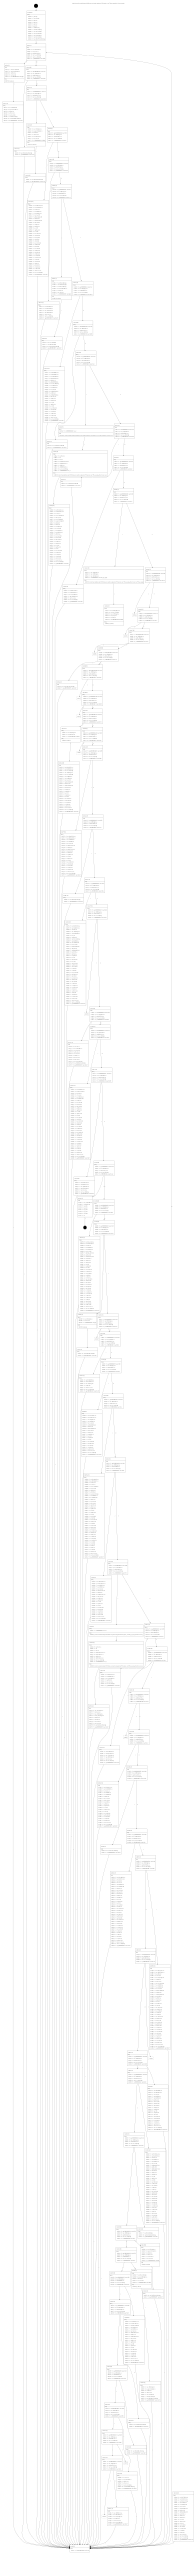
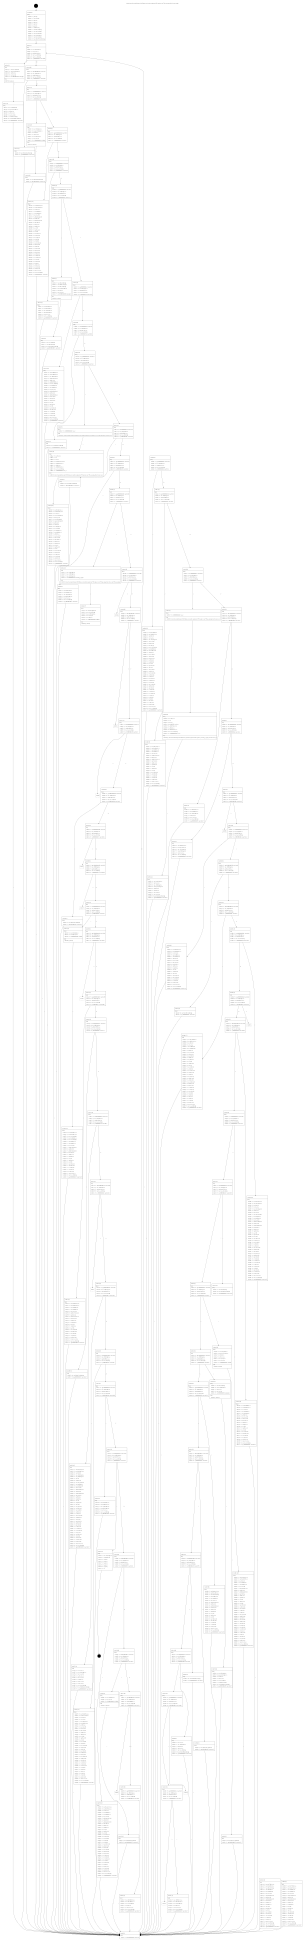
(111, 1366) -> none
